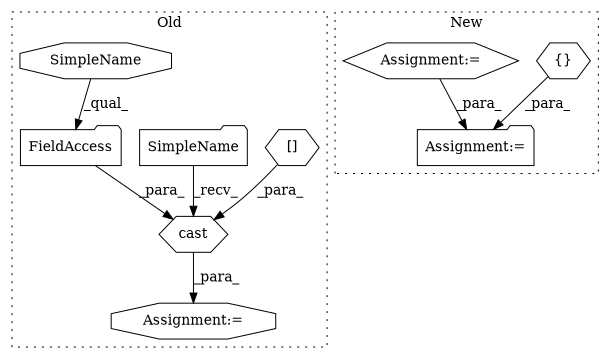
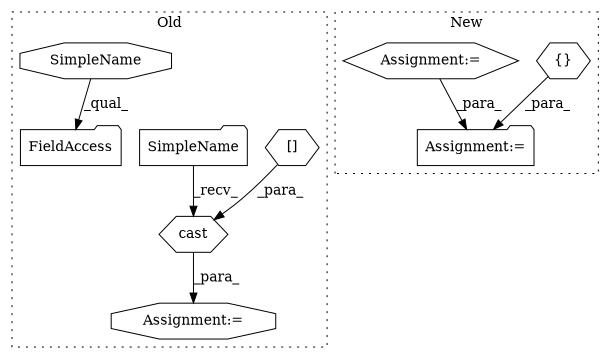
(130, 190) -> none
